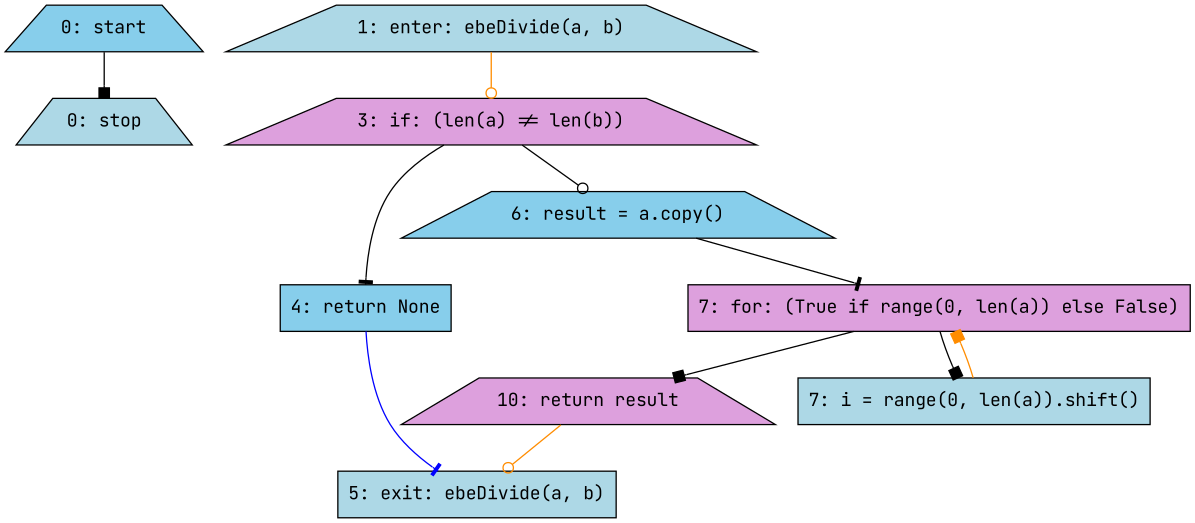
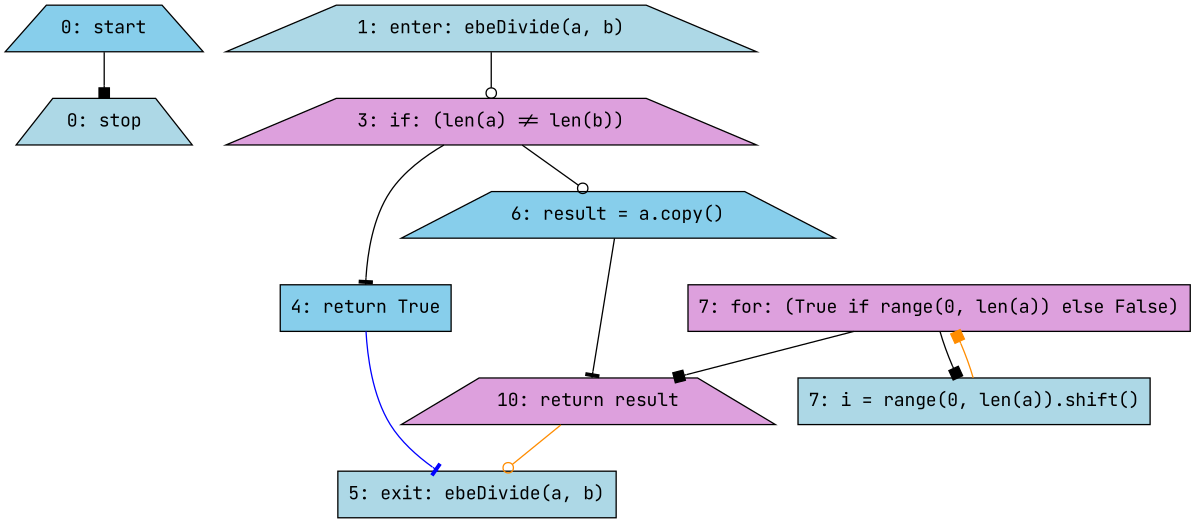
(491, 70) -> (491, 70)
(775, 261) -> (604, 305)
(366, 308) -> (366, 308)
